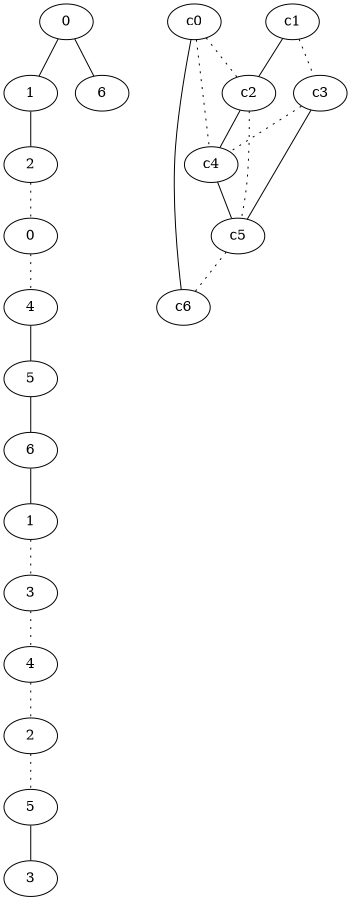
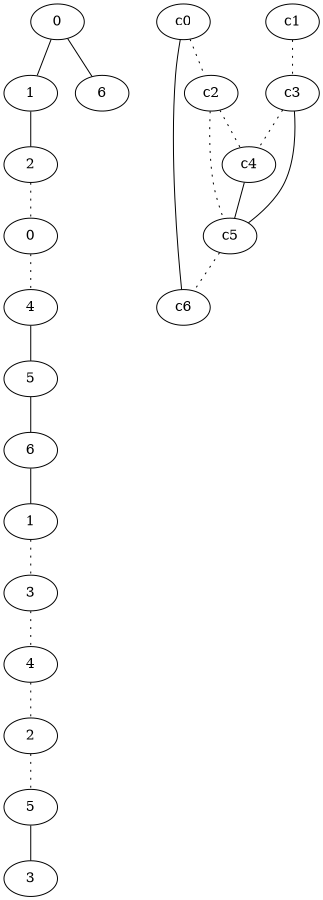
(271, 58) -> none
(203, 93) -> none
(230, 129) -> (230, 129)
